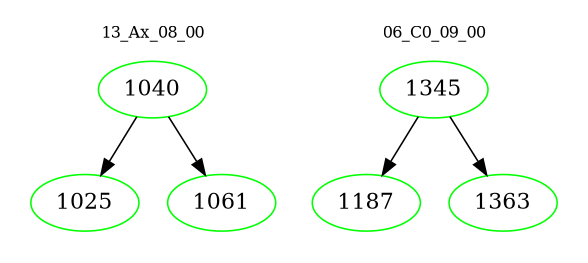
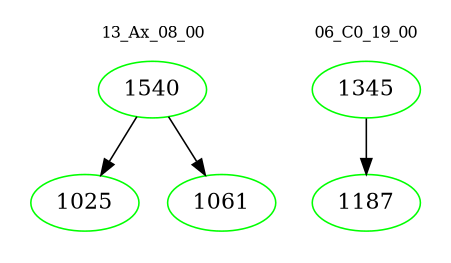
(435, 34) -> (366, 34)
(153, 90) -> (153, 90)
(503, 203) -> none
